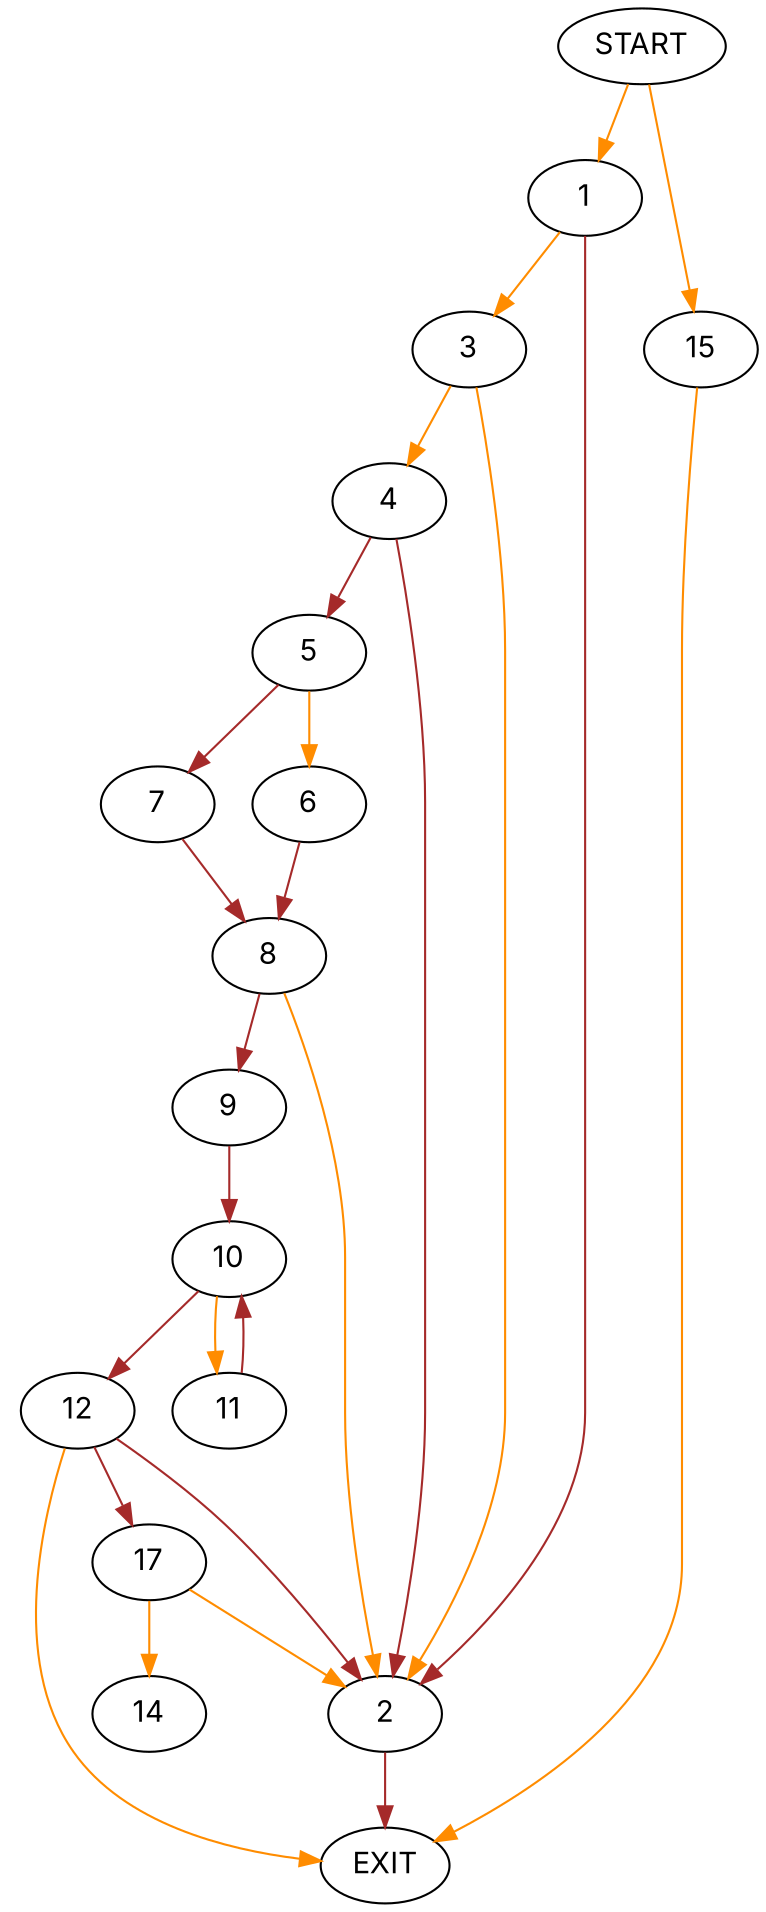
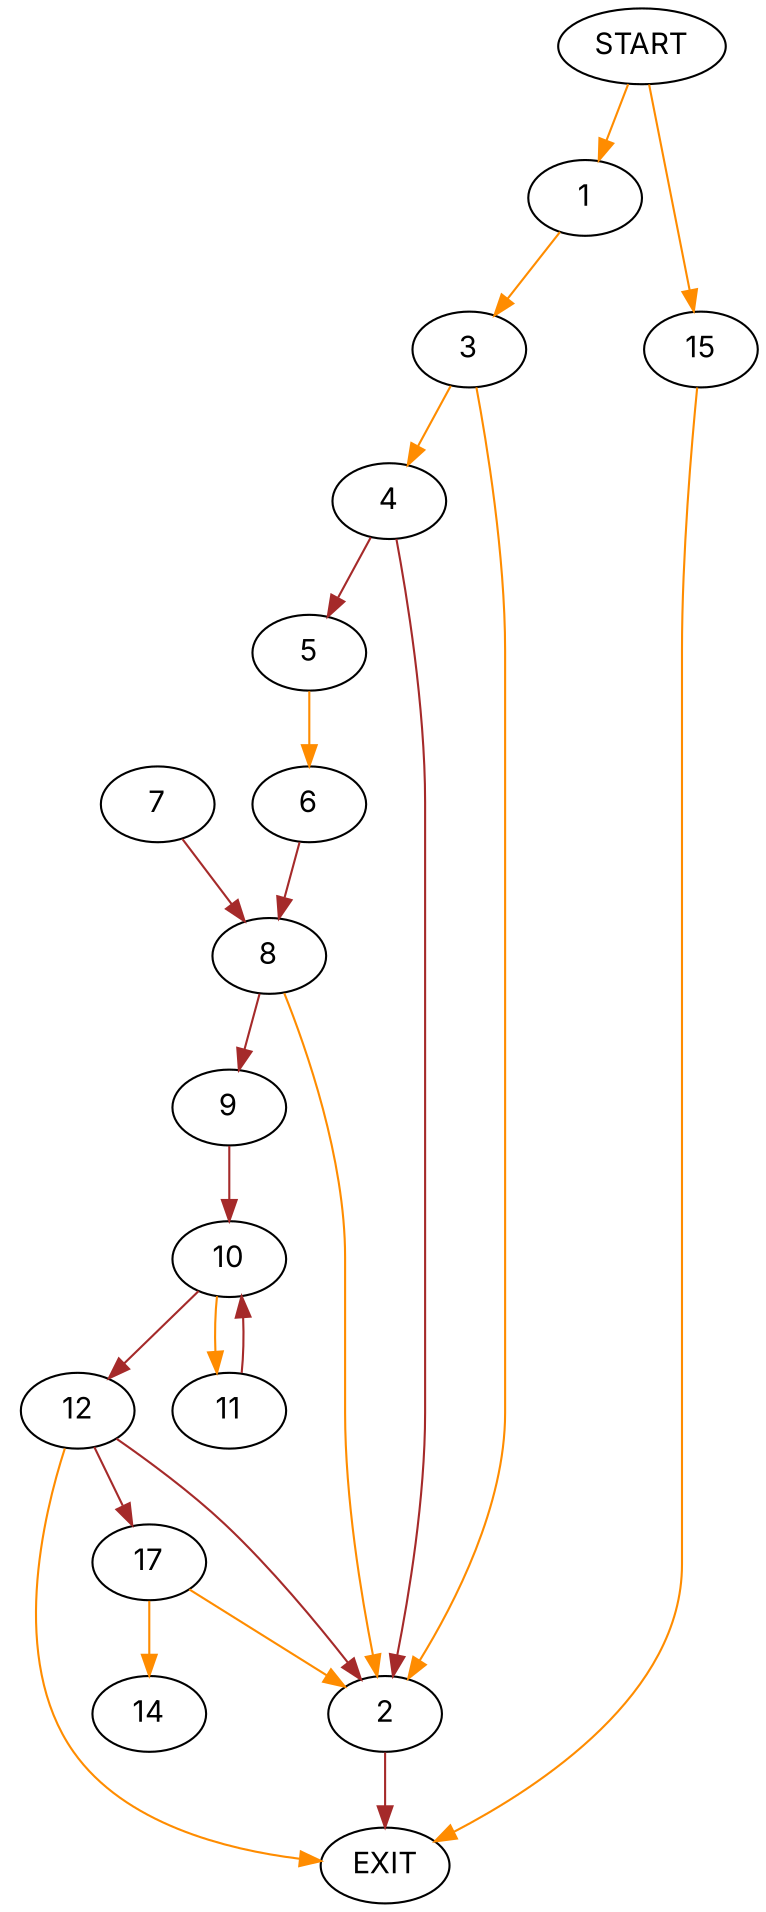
(241, 721) -> none
(585, 976) -> none
